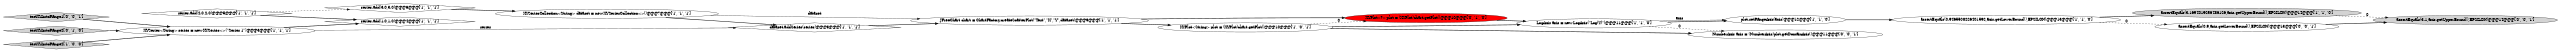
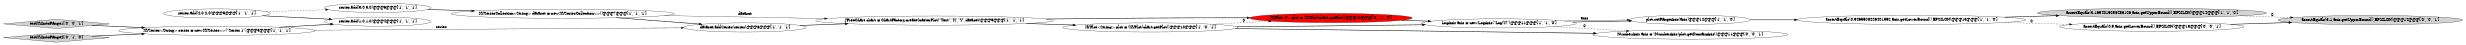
(400, 8) -> (378, 8)
(217, 13) -> (217, 13)
(400, 22) -> (378, 22)
(815, 27) -> (745, 27)
(56, 44) -> none
